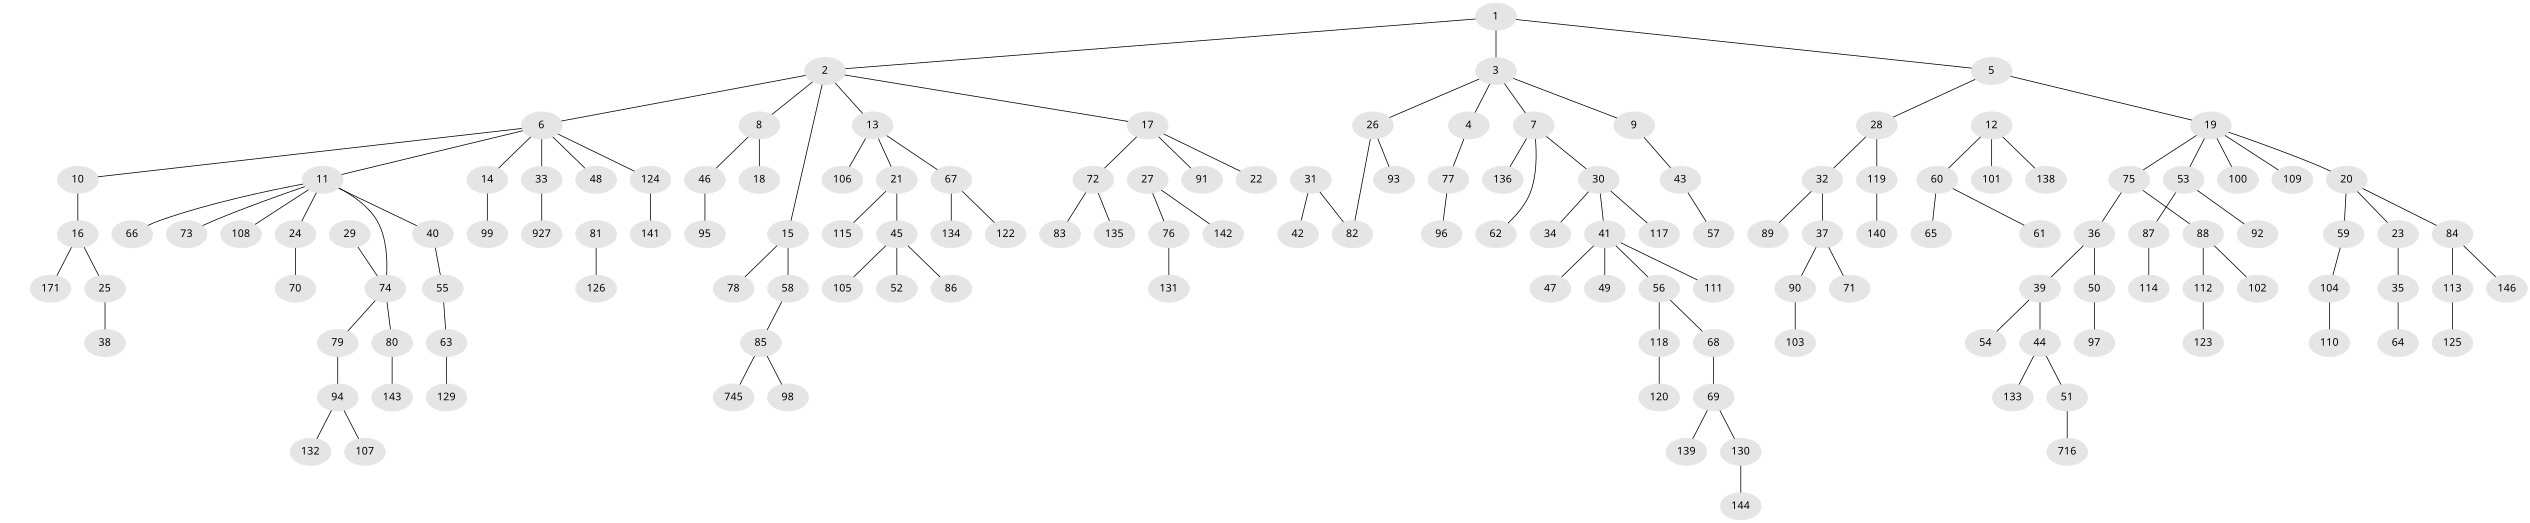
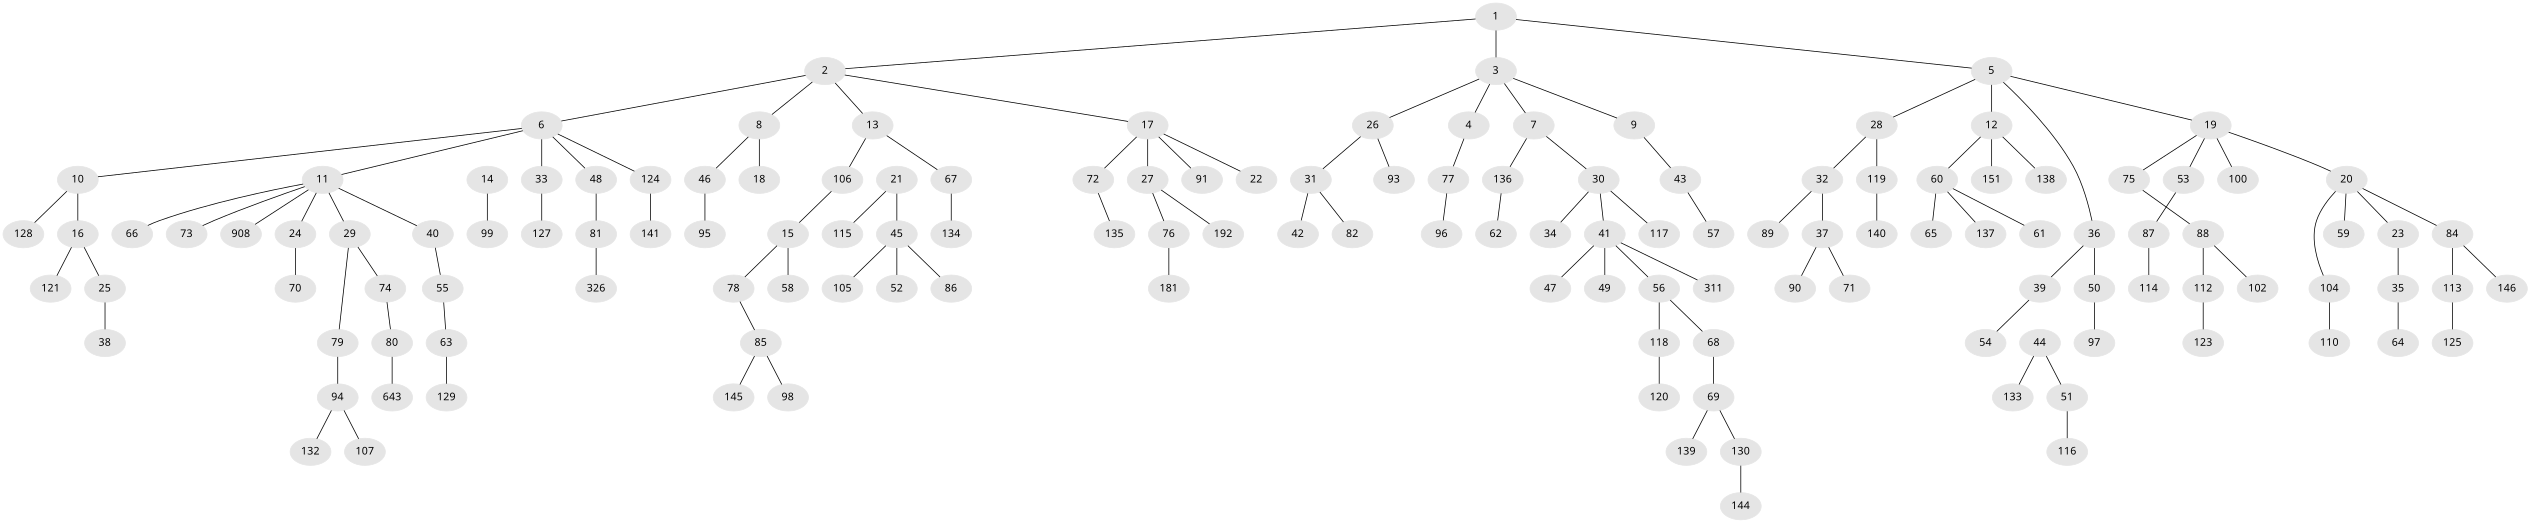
none -> (1992, 98)
(515, 153) -> none
(807, 153) -> (815, 207)
(885, 153) -> none
none -> (1148, 153)
(1363, 180) -> (1342, 153)
(1992, 180) -> (1992, 180)
(2292, 180) -> none
(1533, 185) -> (1499, 207)
none -> (596, 207)
(2112, 207) -> (2059, 144)
(378, 223) -> (336, 207)
none -> (23, 234)
(241, 234) -> (241, 234)
(542, 234) -> (542, 234)
(1006, 234) -> none
(1060, 234) -> none
(1223, 234) -> (1223, 234)
none -> (1986, 234)
(2258, 234) -> none
(2337, 261) -> (2315, 231)
(51, 289) -> (51, 289)
(596, 289) -> (596, 289)
(1169, 289) -> (1169, 289)
(1714, 289) -> (1714, 289)
(362, 316) -> (344, 289)
(774, 316) -> (747, 316)
(2040, 316) -> none
(1795, 343) -> none
(392, 397) -> (392, 397)
(734, 397) -> (734, 397)
(2067, 452) -> (2067, 452)
